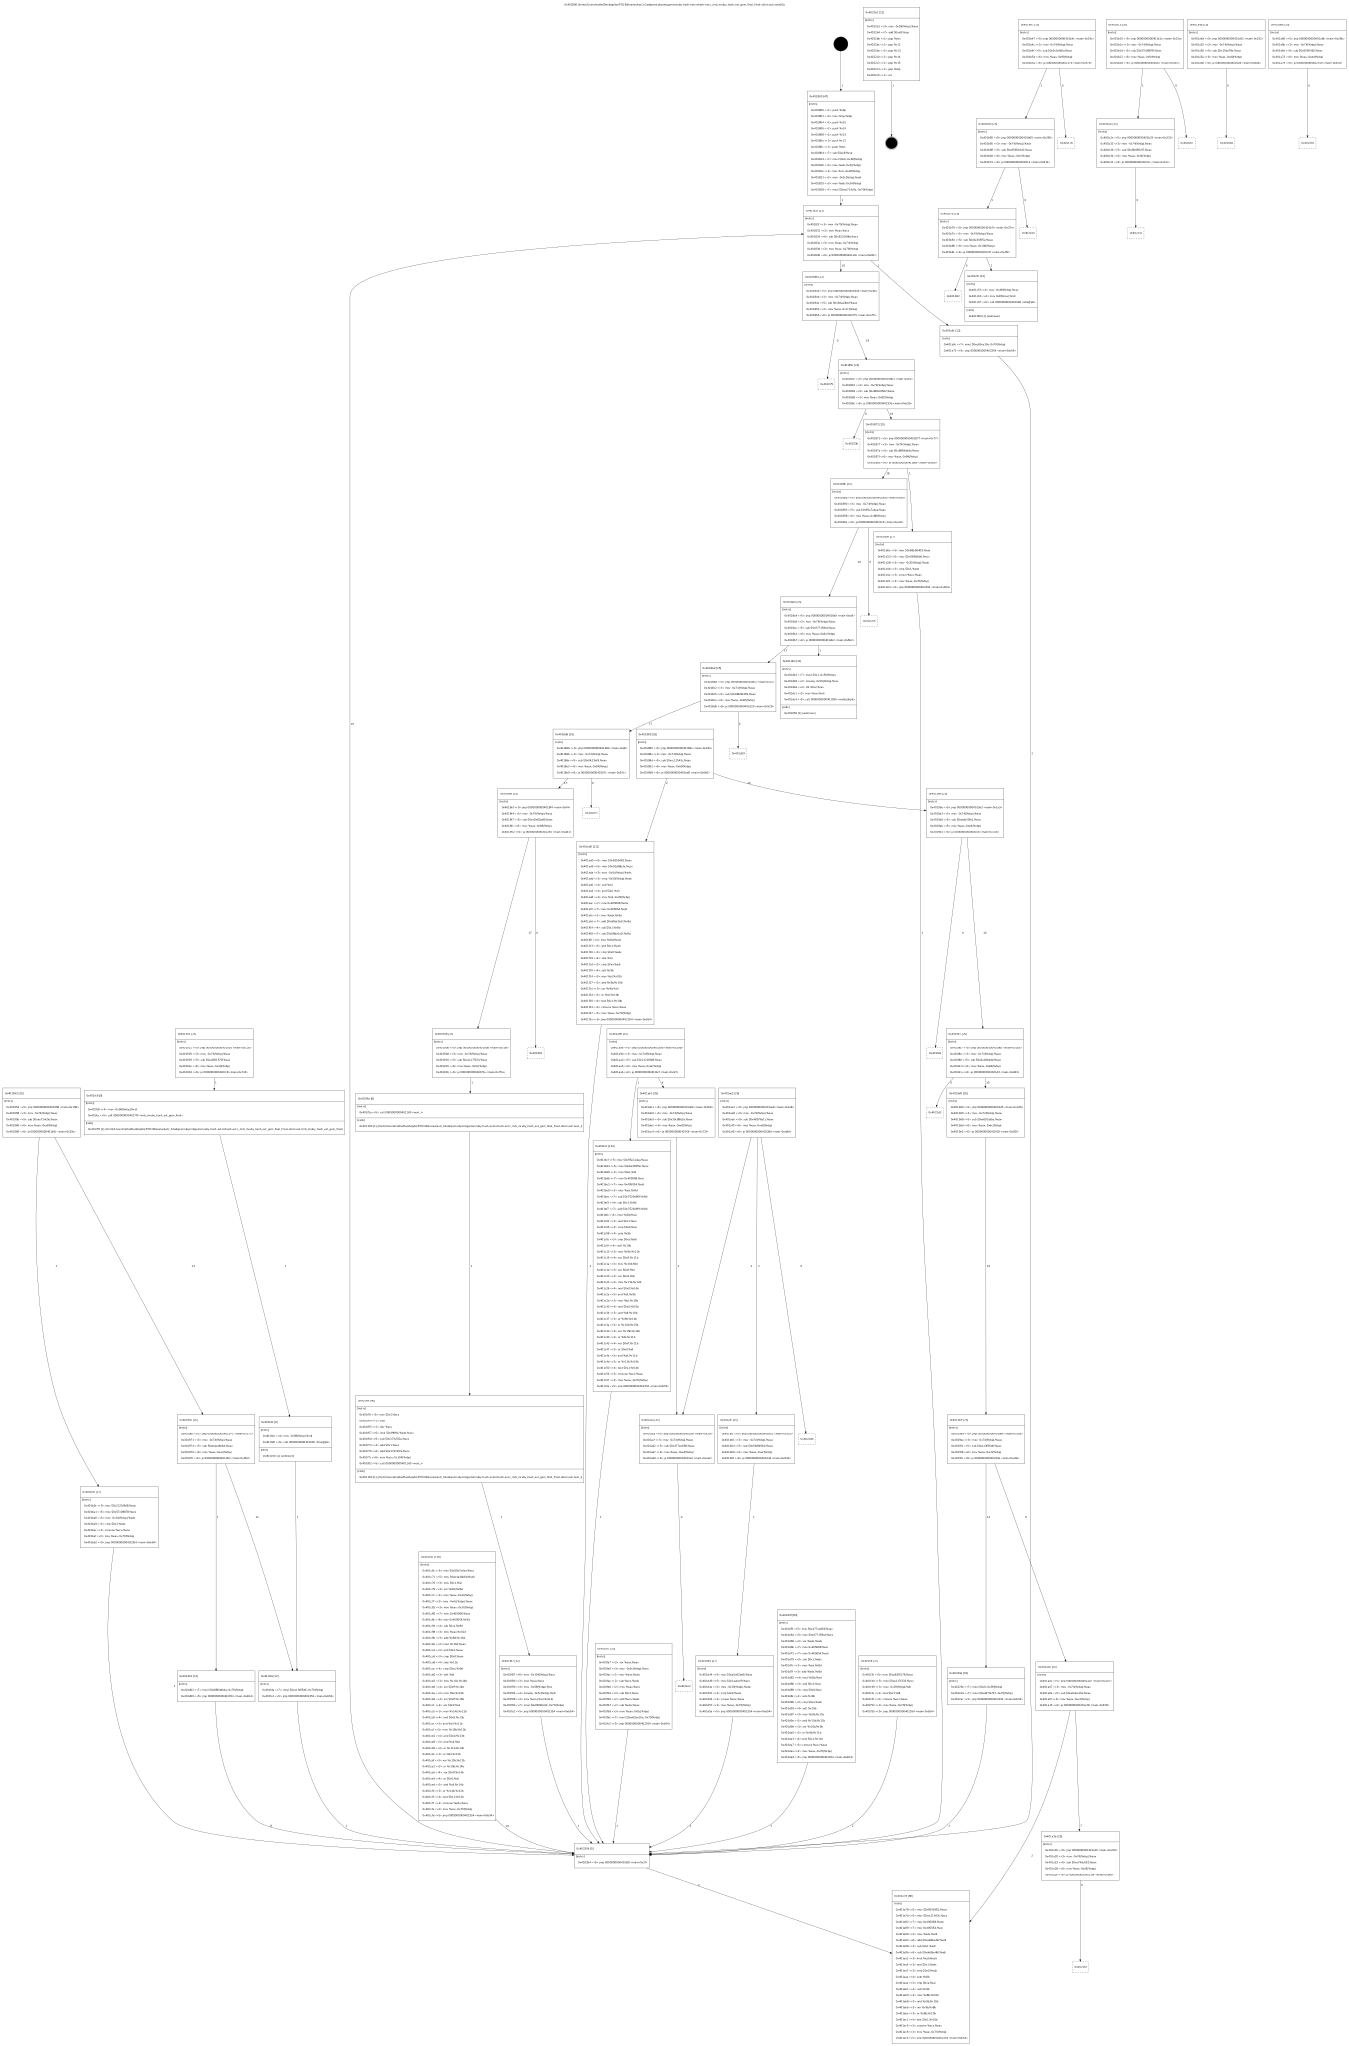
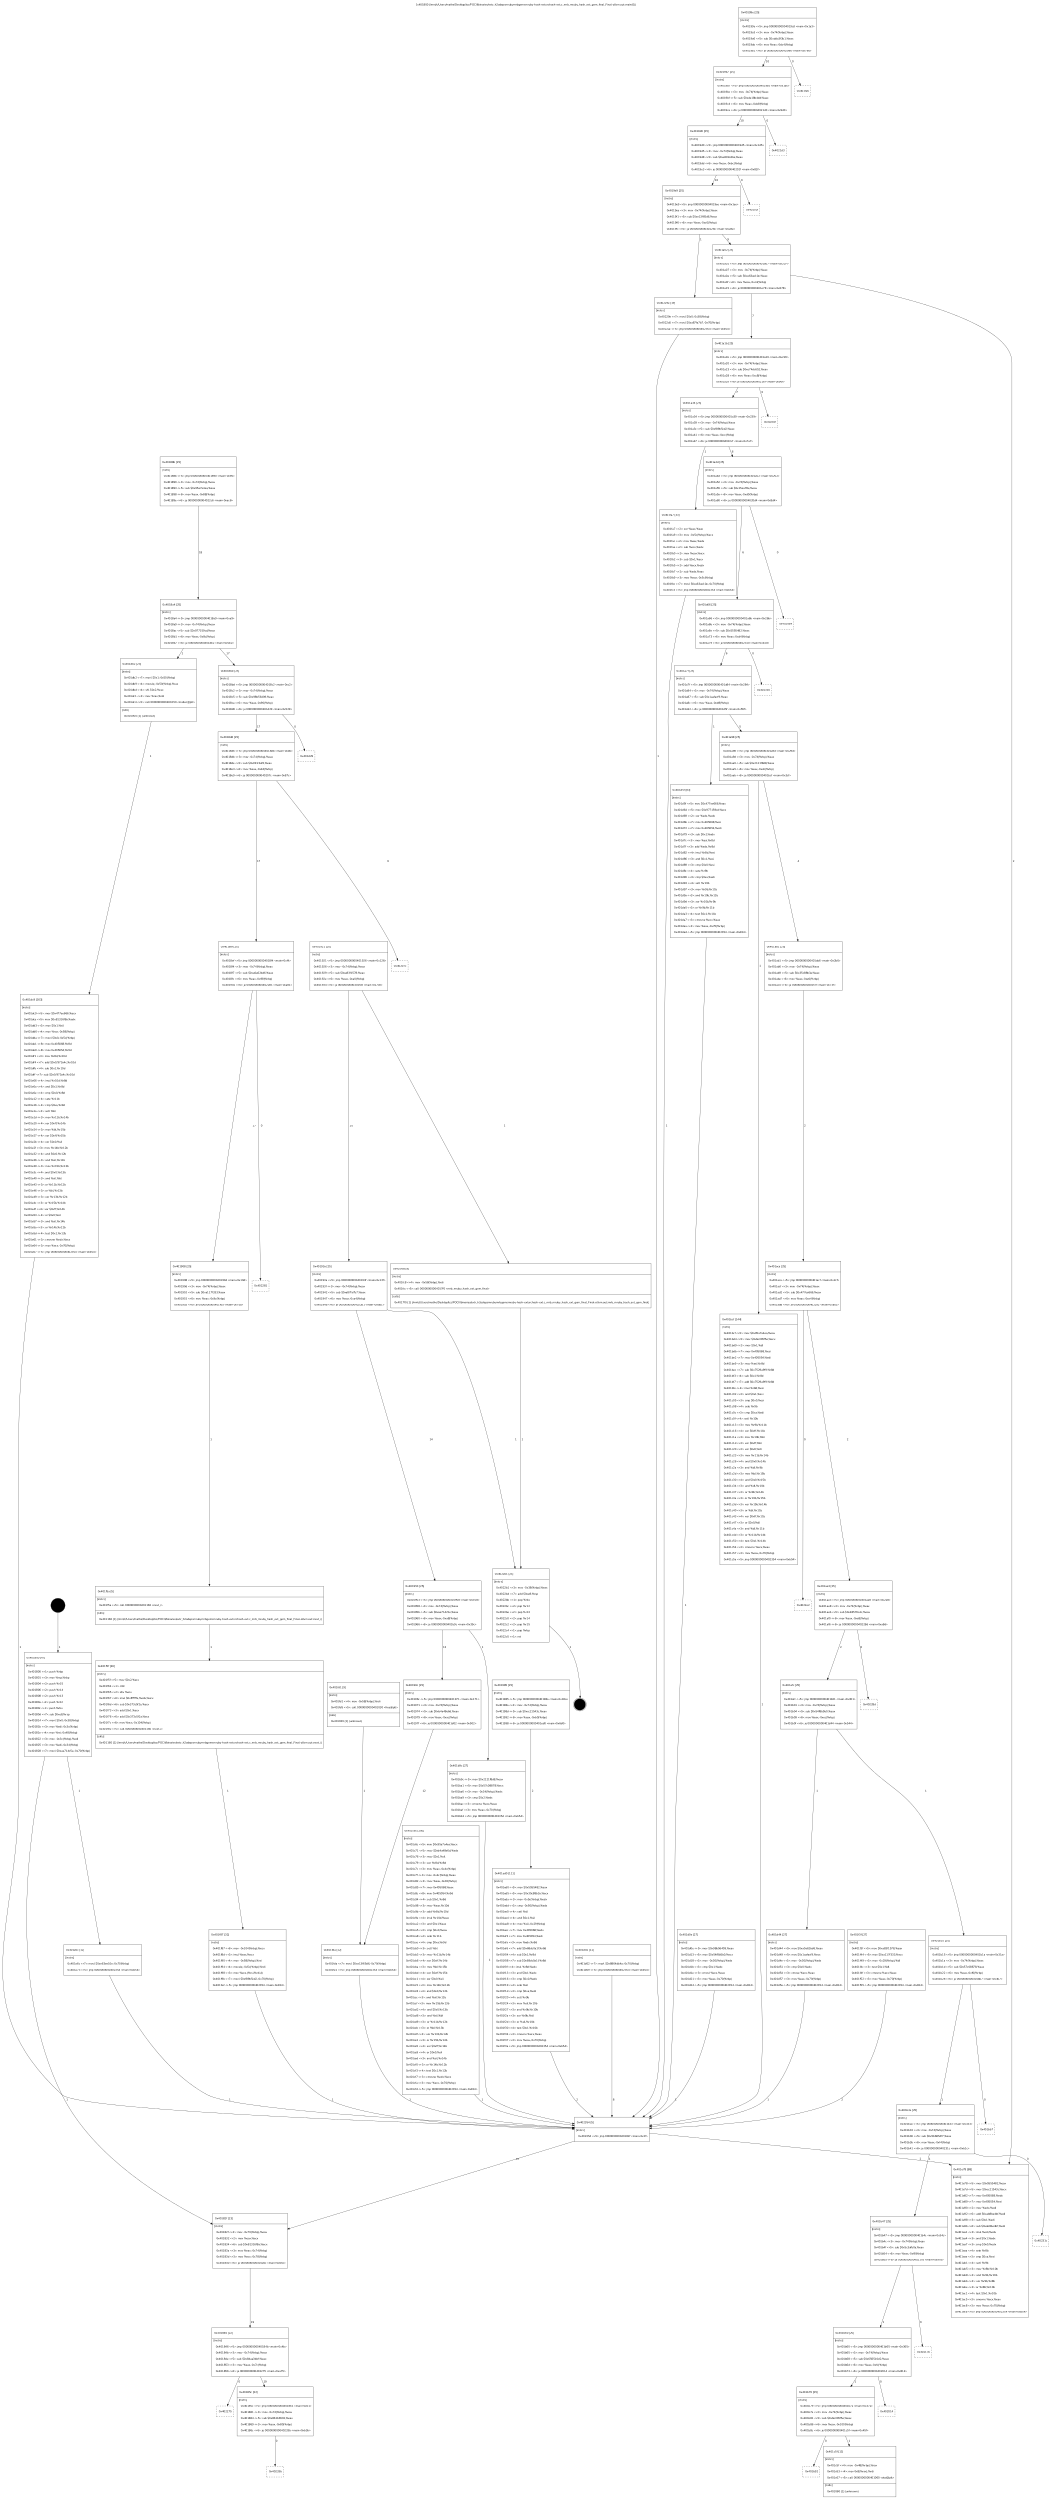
none -> (752, 210)
(908, 293) -> (83, 1850)
none -> (719, 422)
(902, 444) -> none
none -> (740, 552)
(869, 621) -> none
none -> (713, 690)
(818, 798) -> none
none -> (59, 1126)
(255, 1275) -> (521, 1437)
(717, 1275) -> (828, 1445)
none -> (349, 1286)
(988, 1517) -> (701, 240)
(216, 1566) -> none
none -> (922, 1818)
(507, 1826) -> (482, 2100)
none -> (922, 2184)
